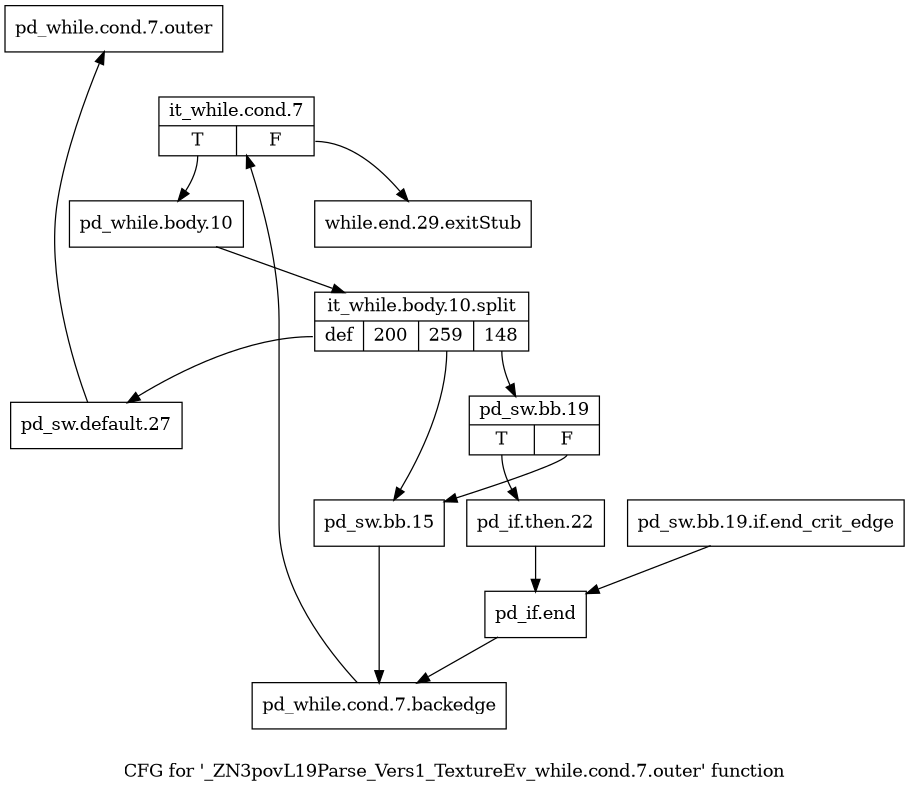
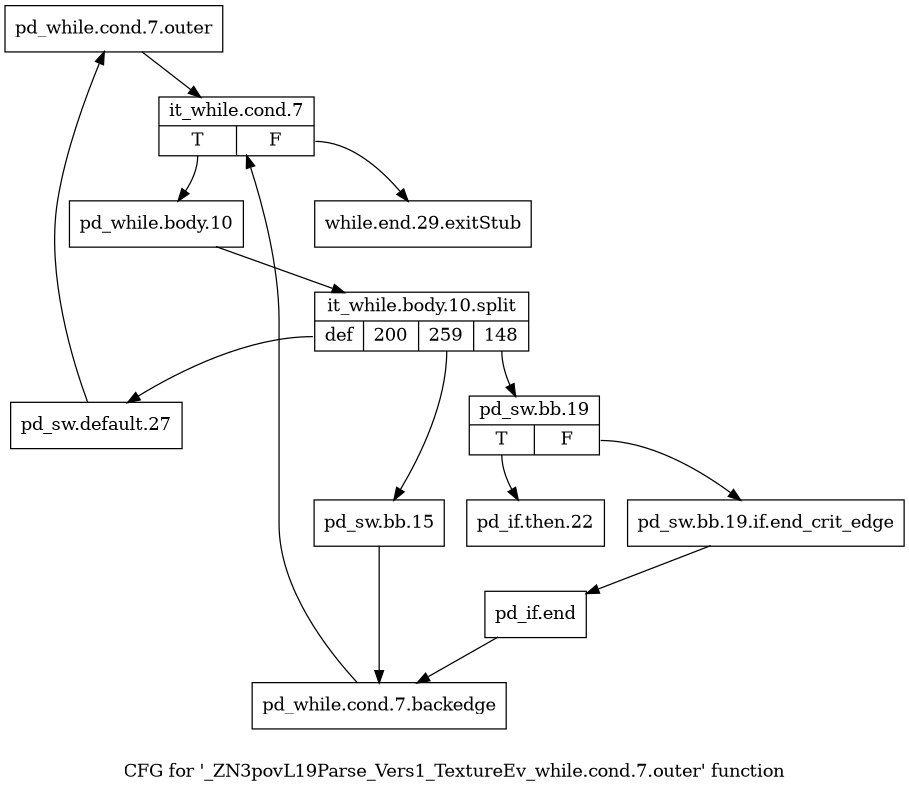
none -> (166, 71)
(516, 478) -> (669, 457)
(536, 563) -> none
